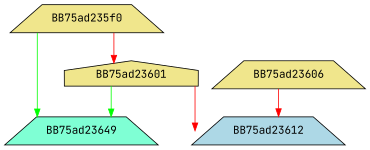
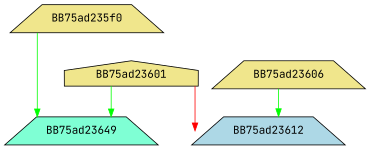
(114, 44) -> none
(279, 99) -> (279, 99)
